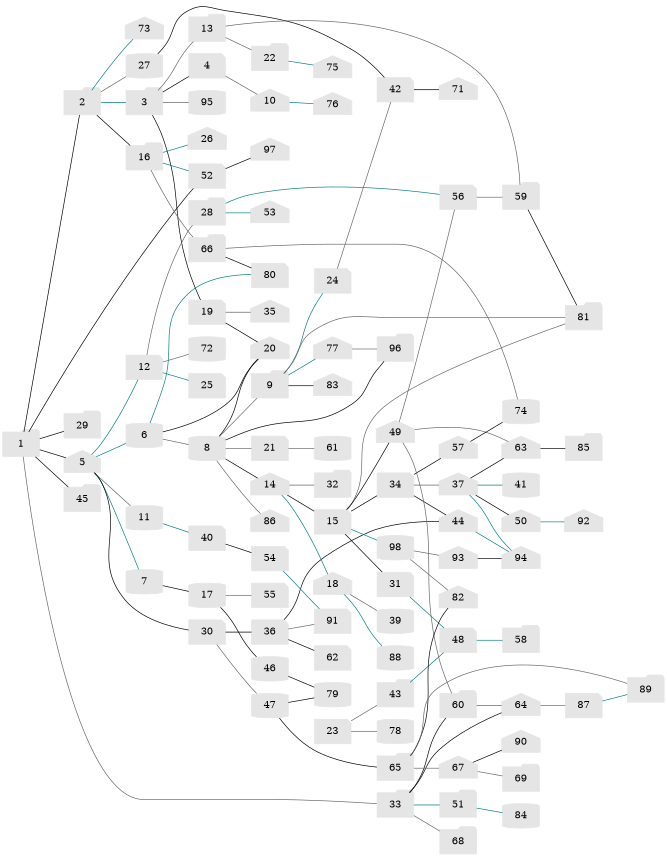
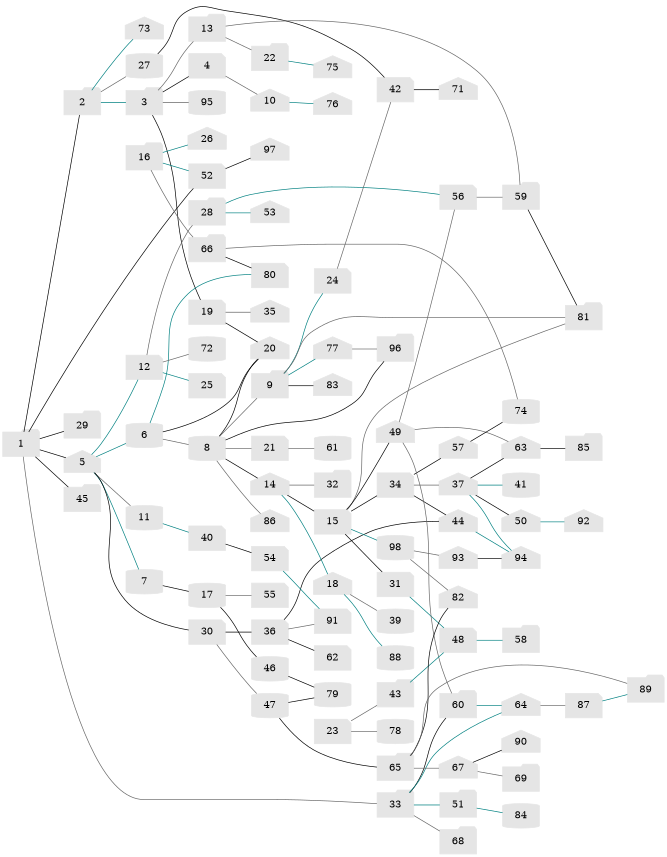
(113, 130) -> none
(447, 743) -> (447, 743)
